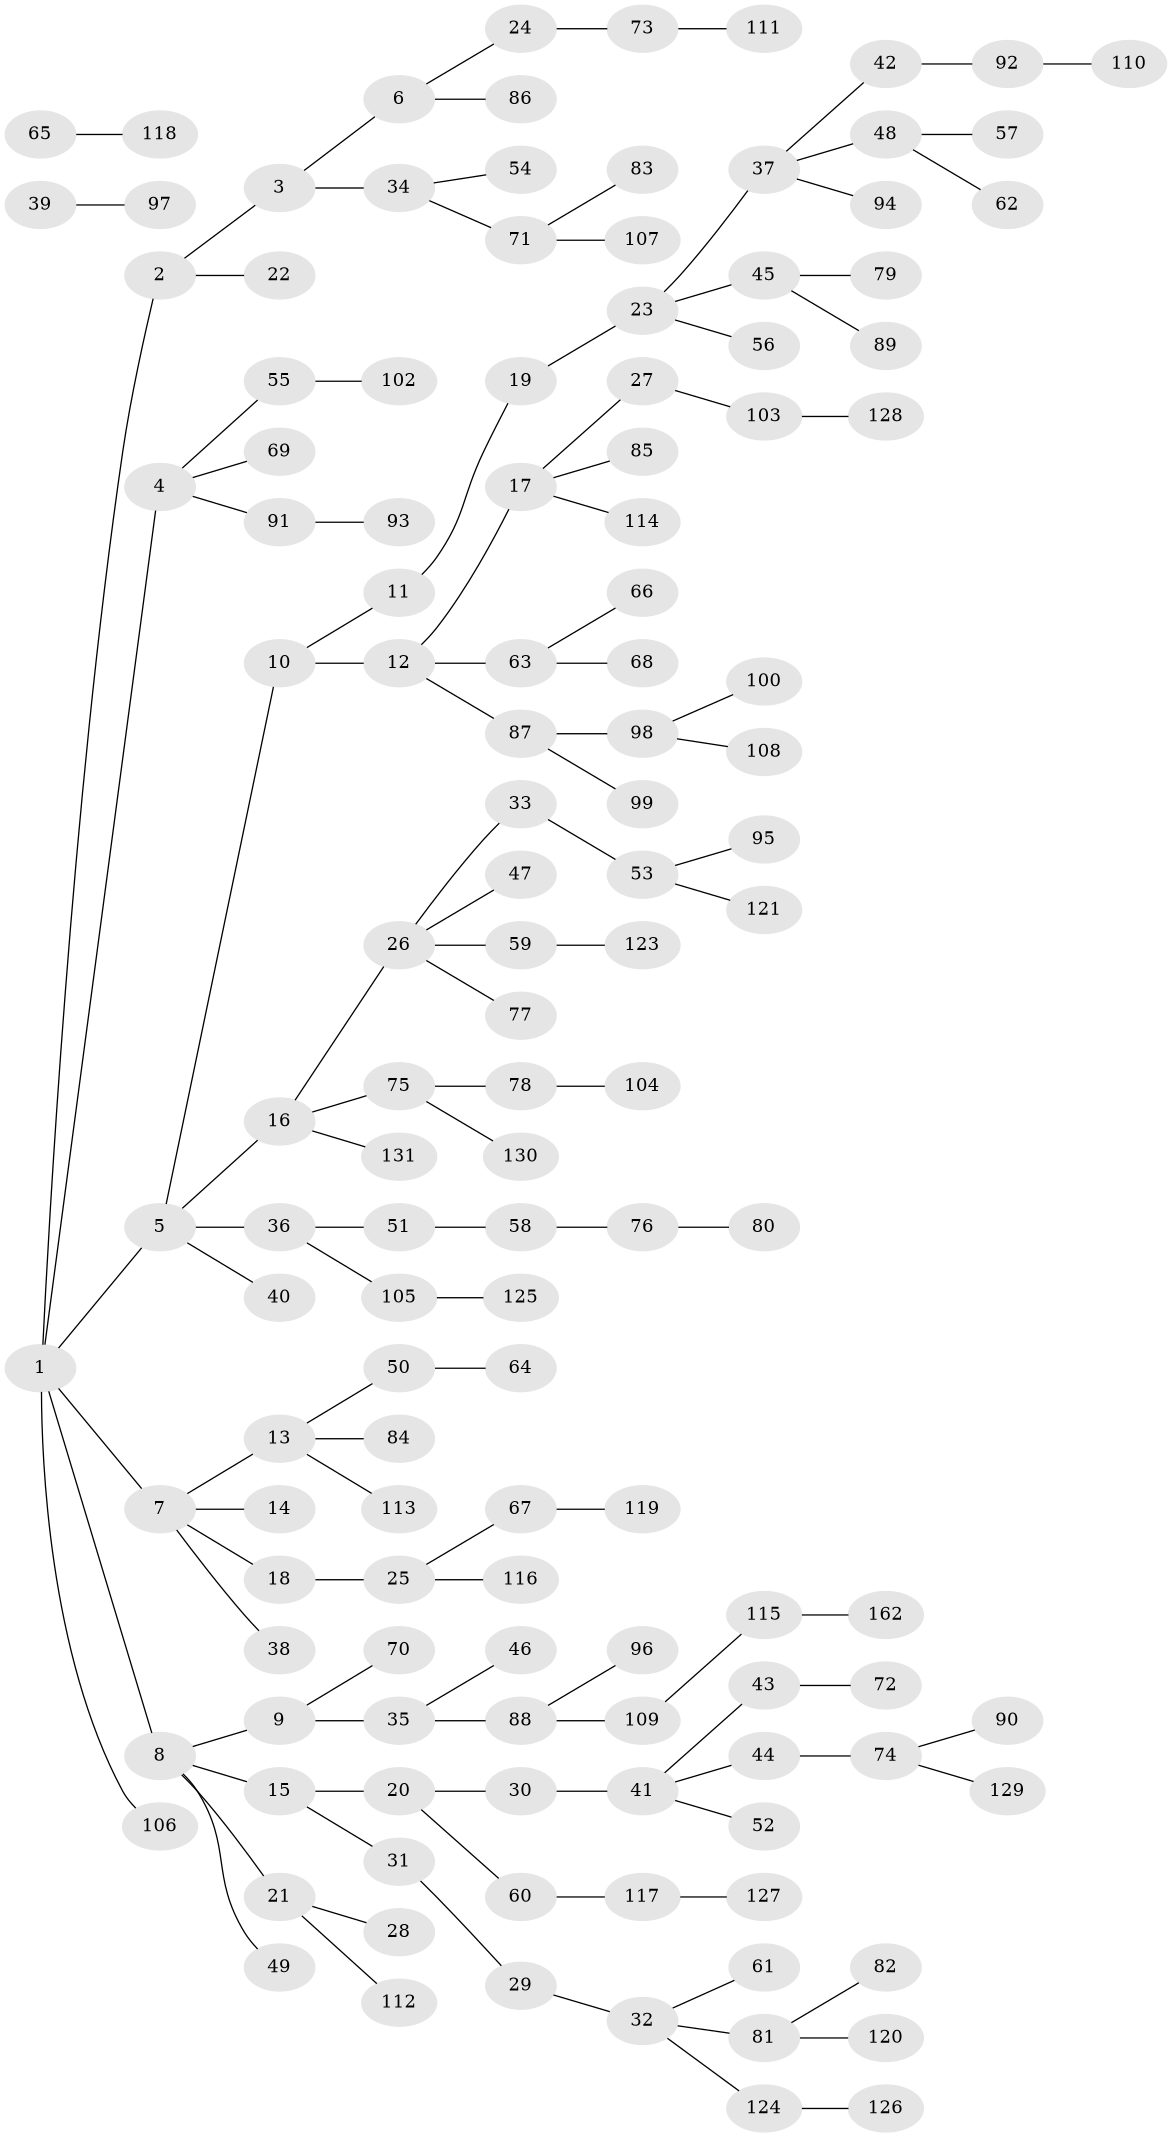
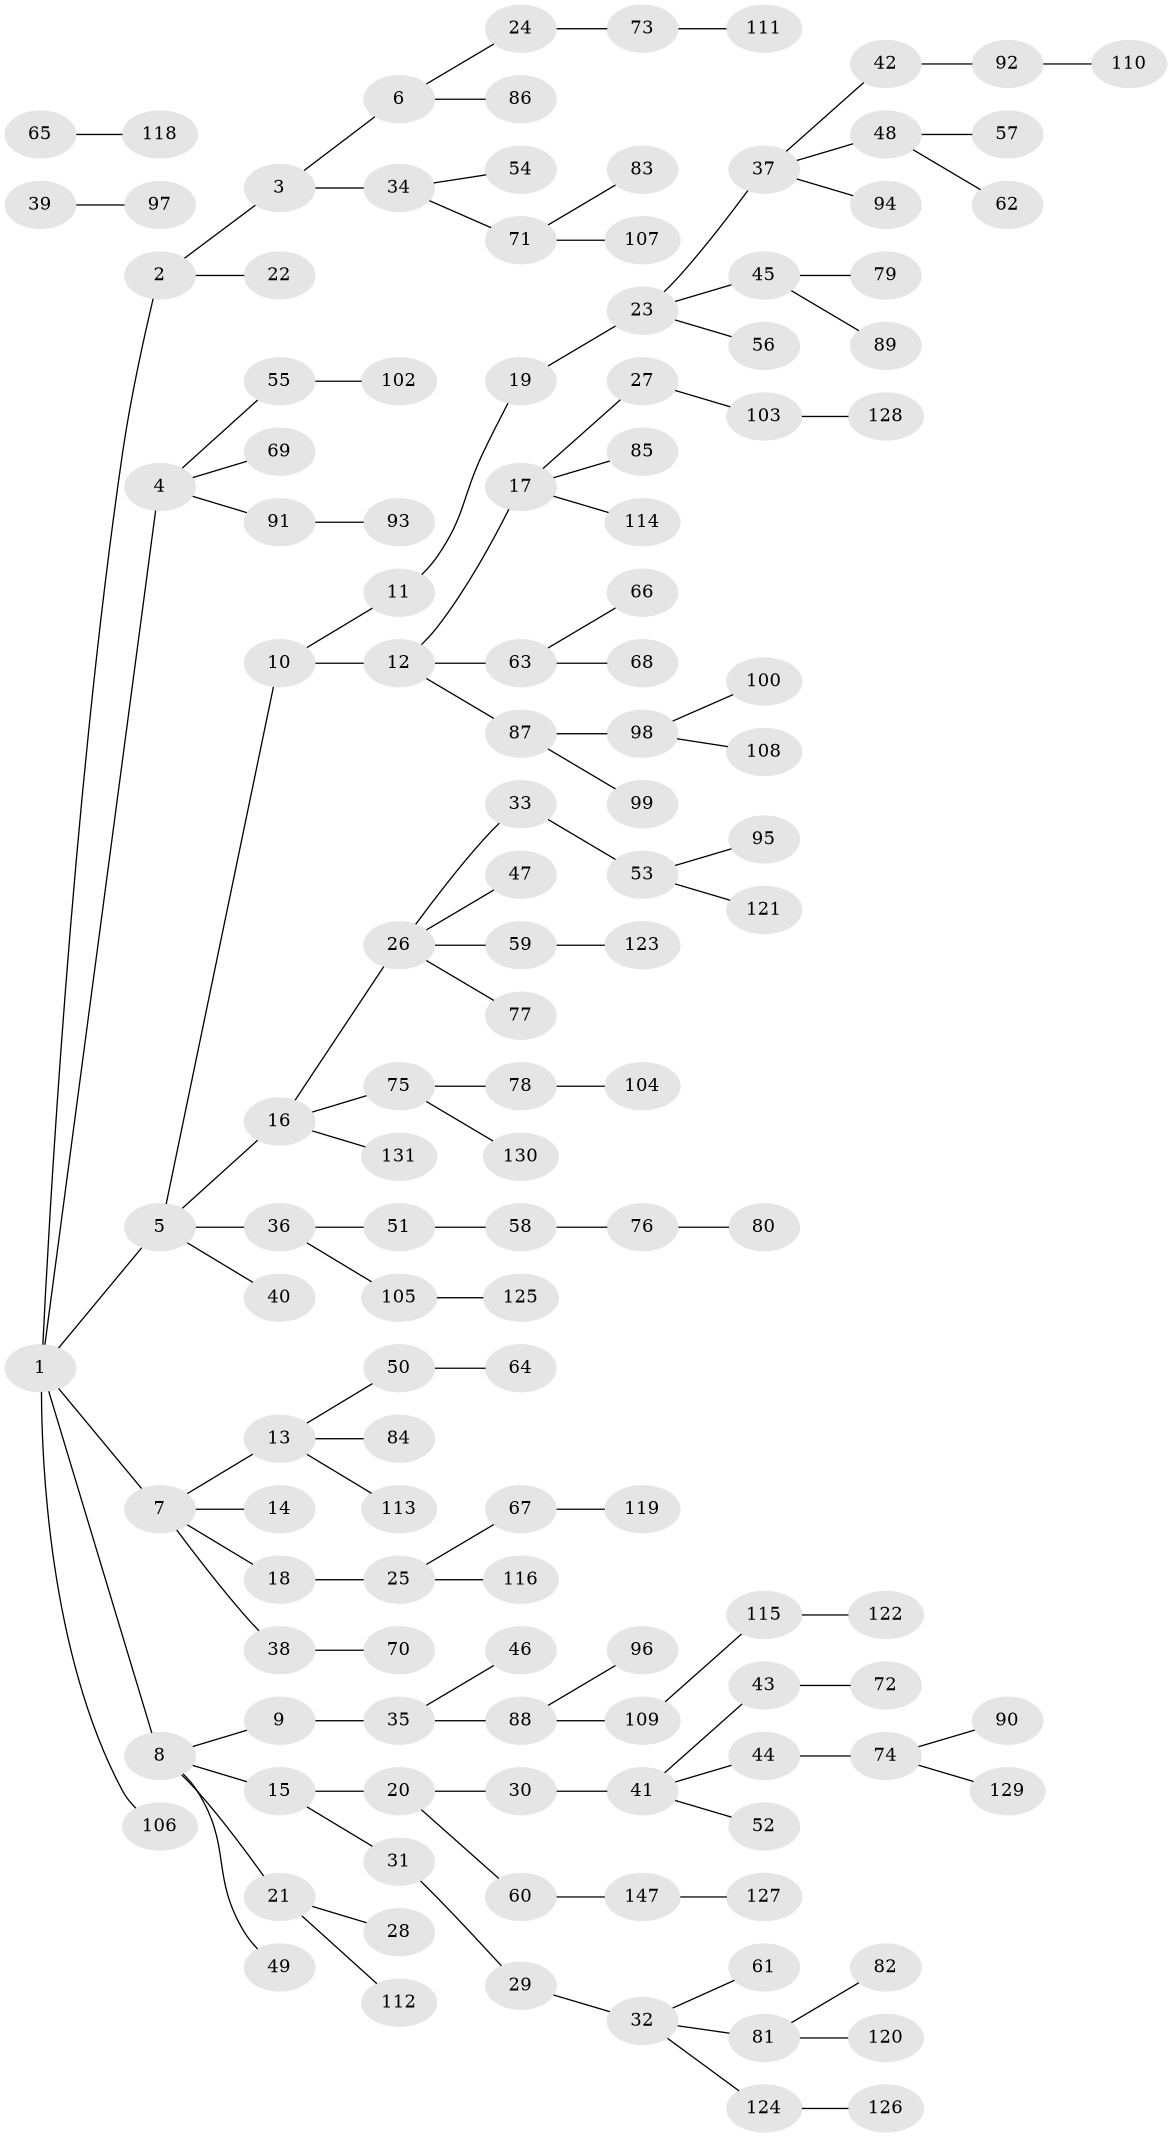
(886, 1615) -> (886, 1615)
(340, 1685) -> (340, 1650)
(643, 1897) -> (643, 1897)
